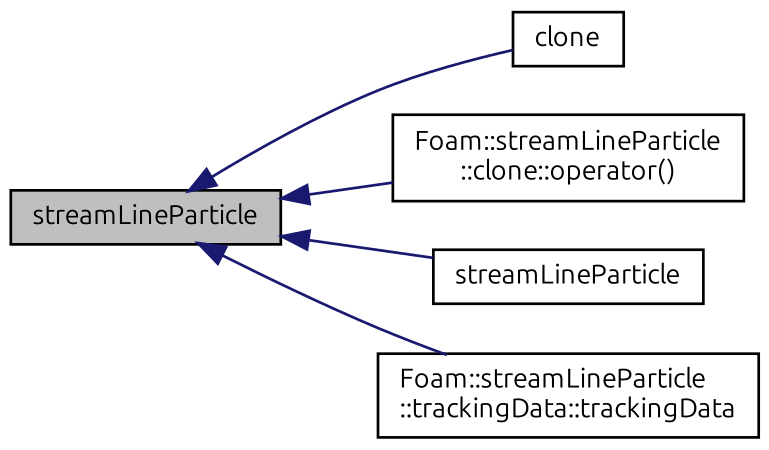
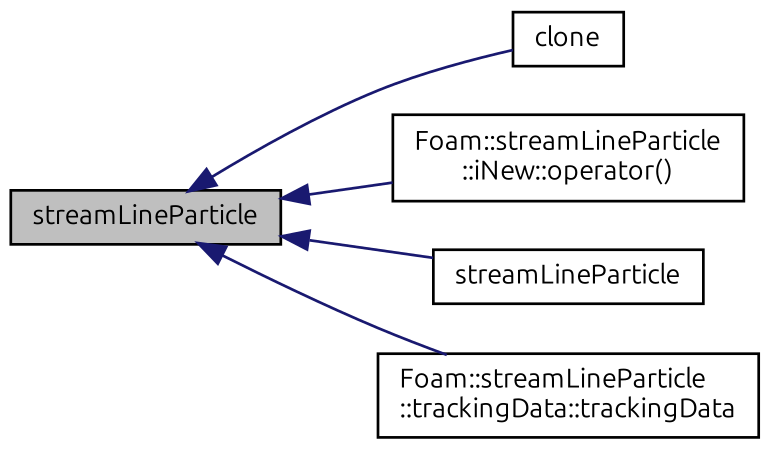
(568, 158) -> (568, 158)
